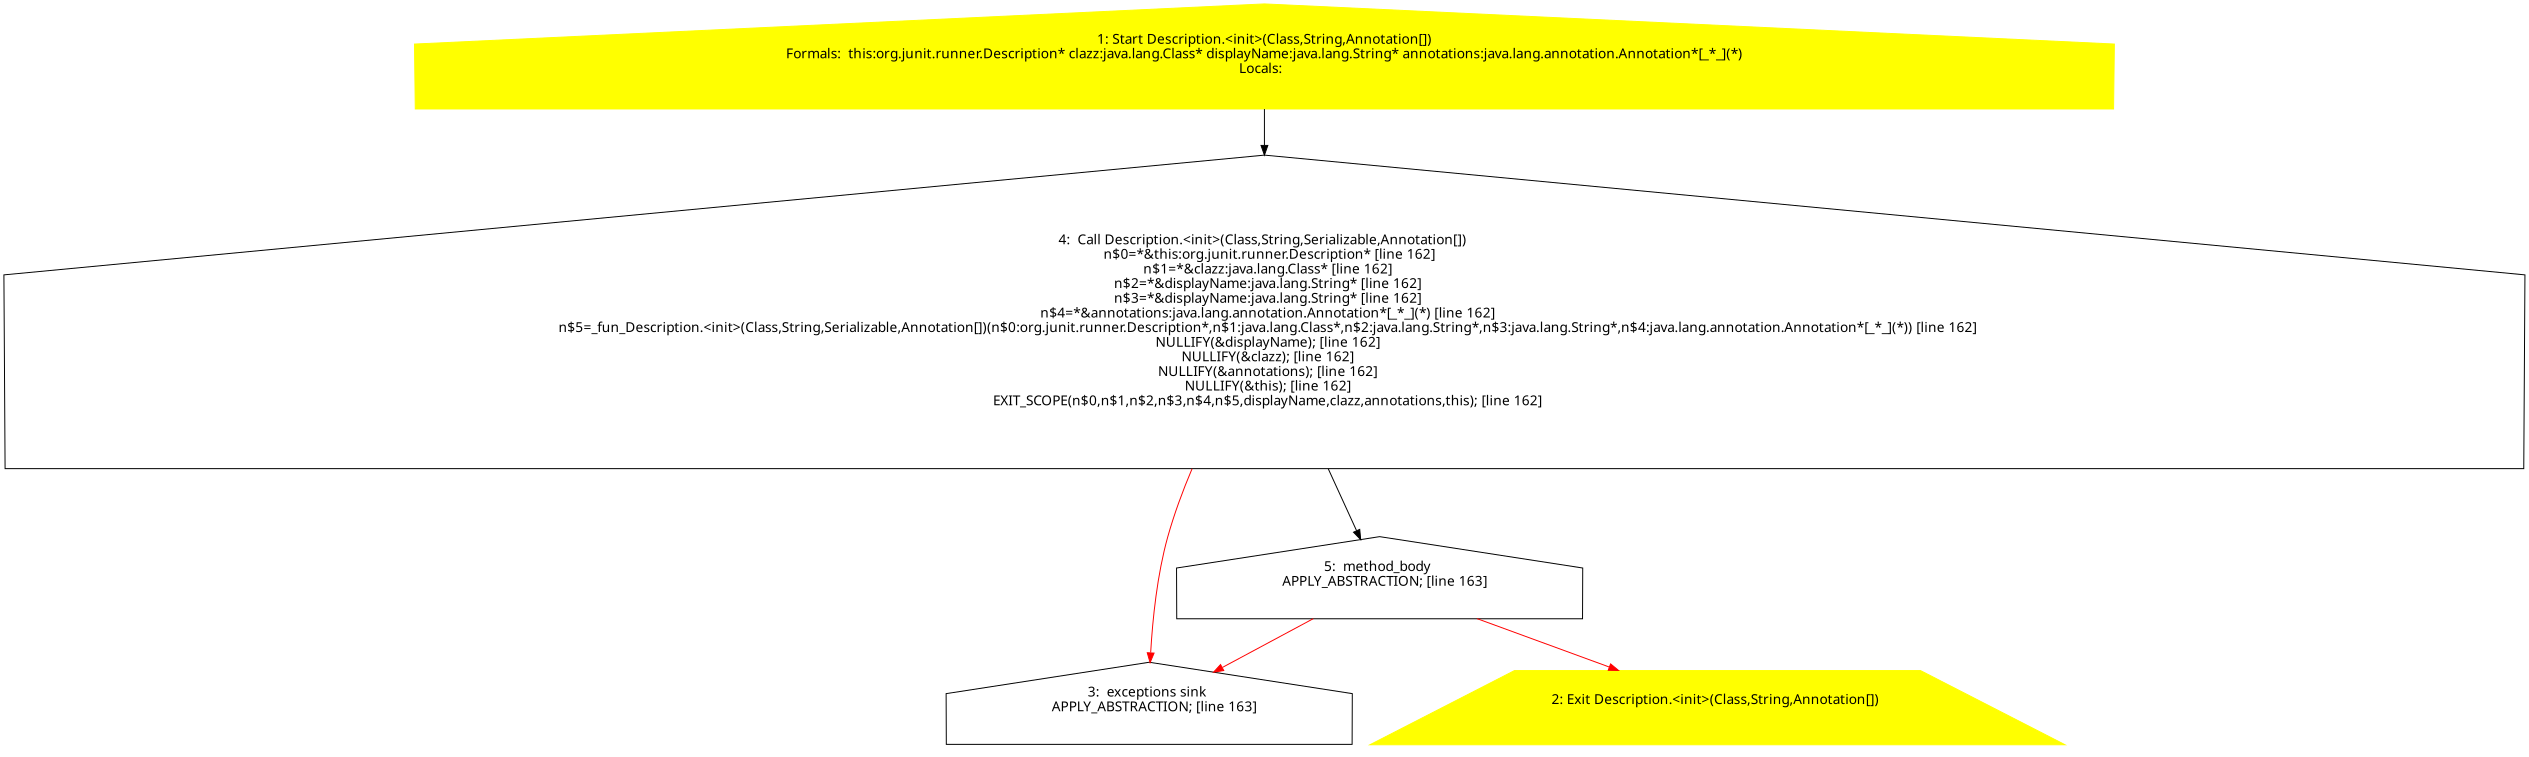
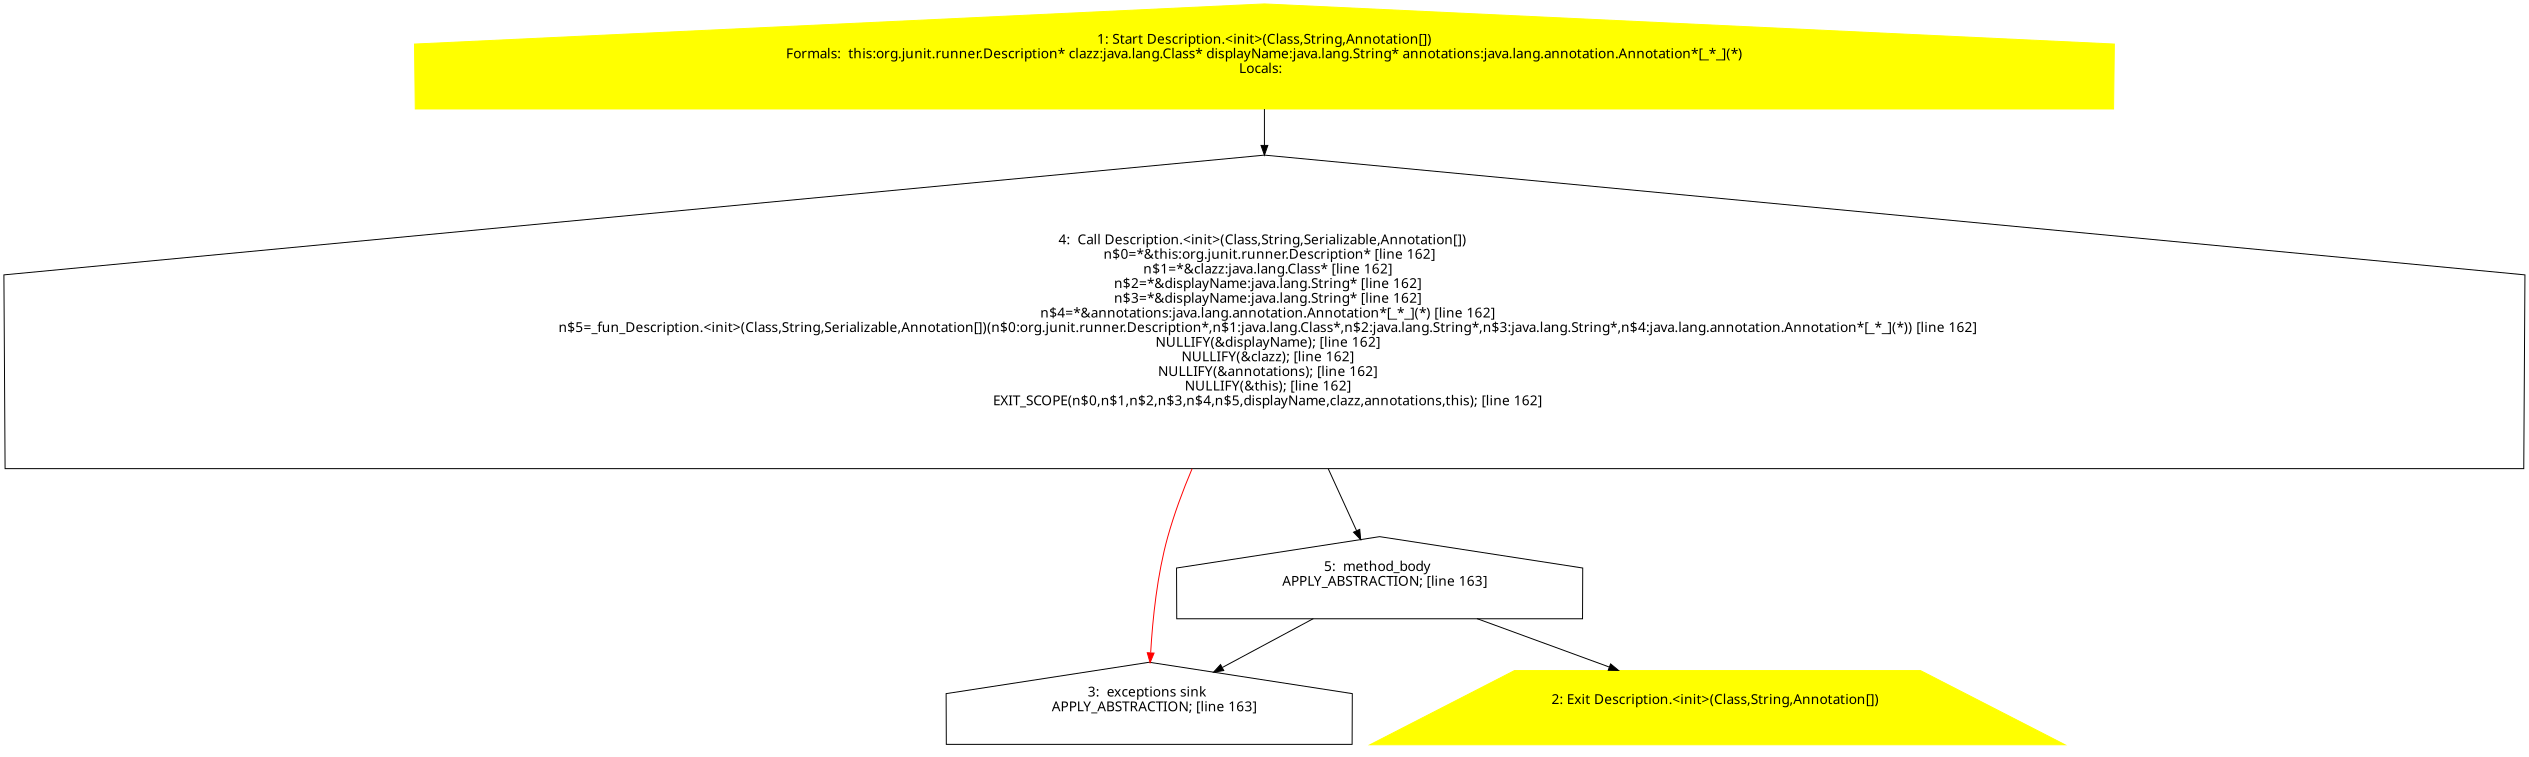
(1268, 643) -> (1268, 643)
(1543, 643) -> (1543, 643)
